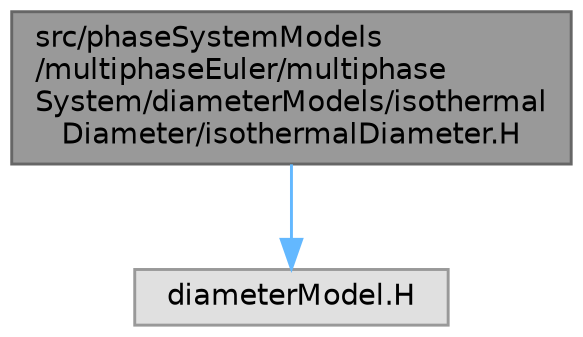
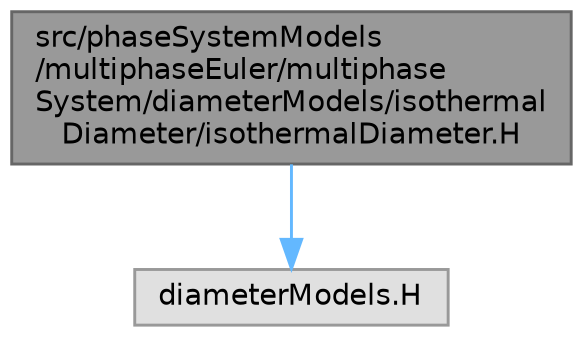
(291, 297) -> (291, 297)
